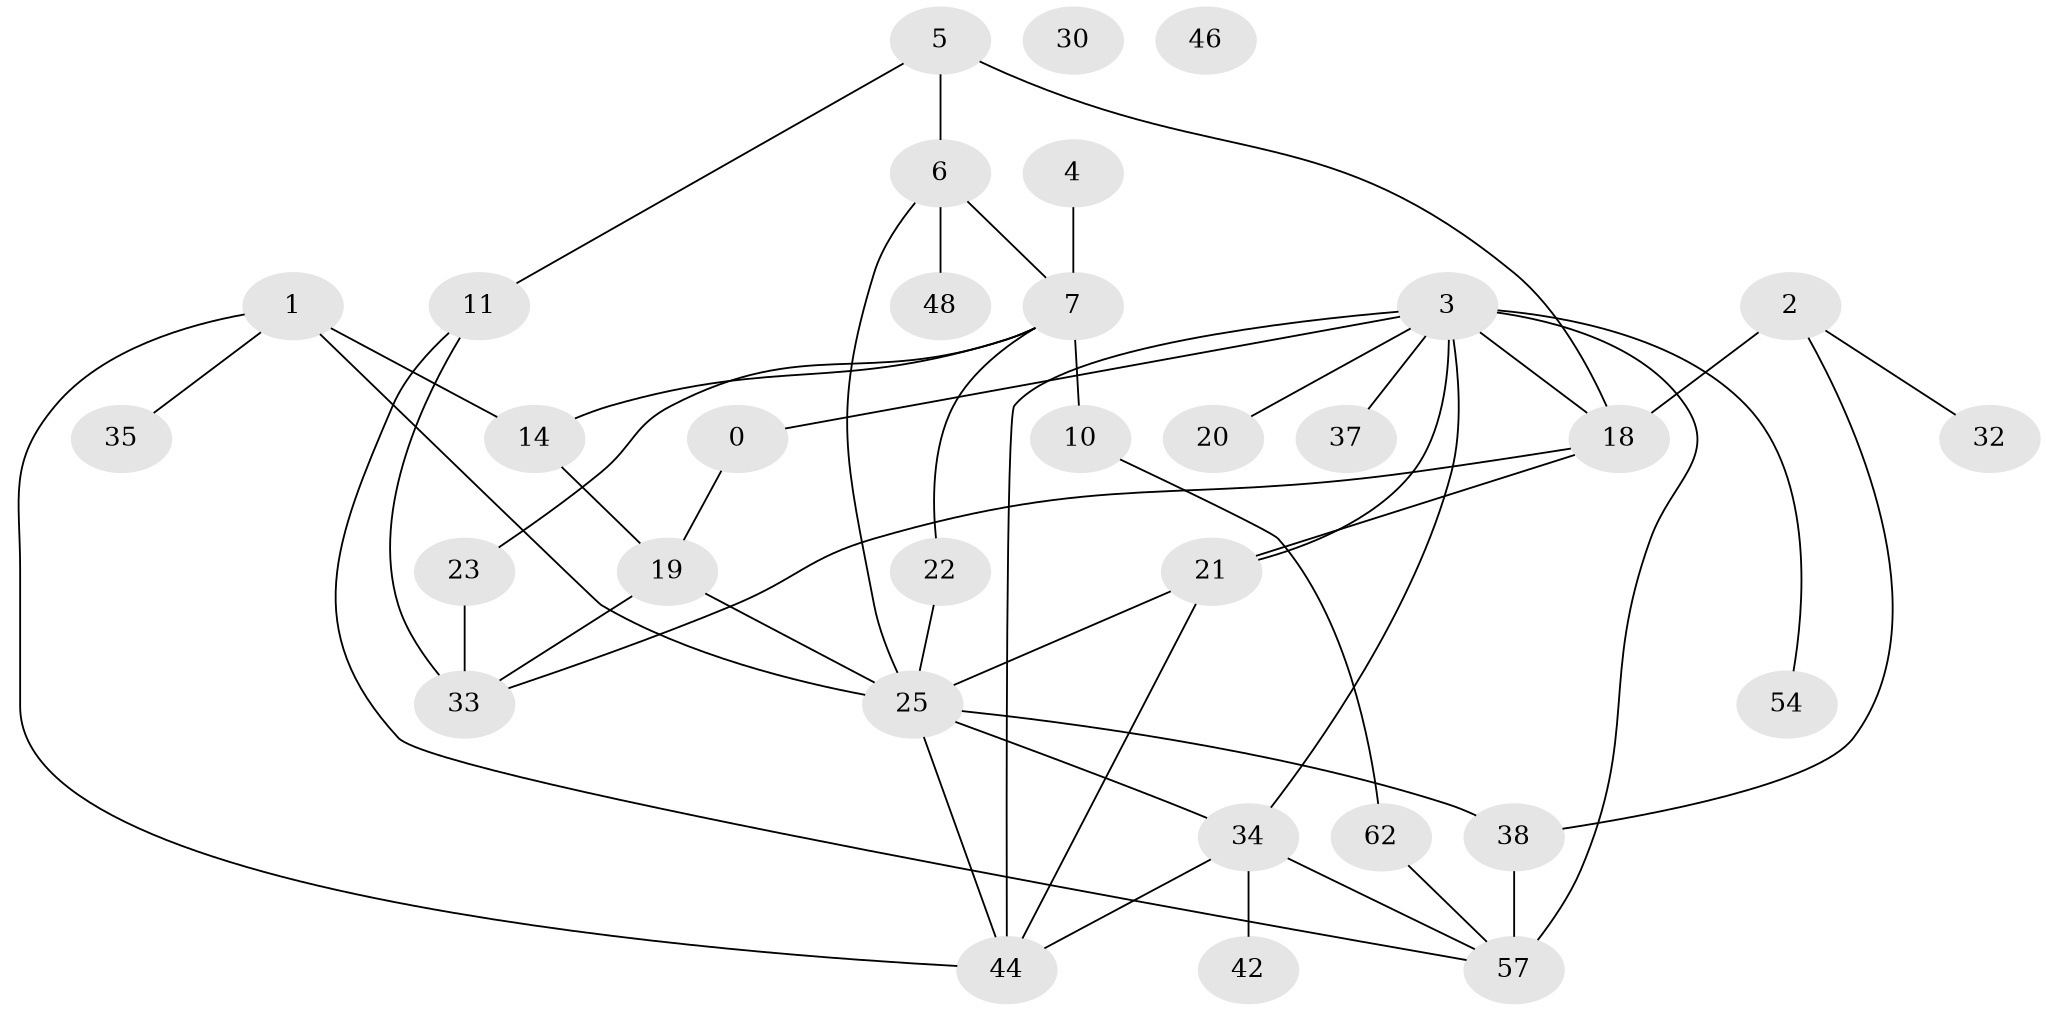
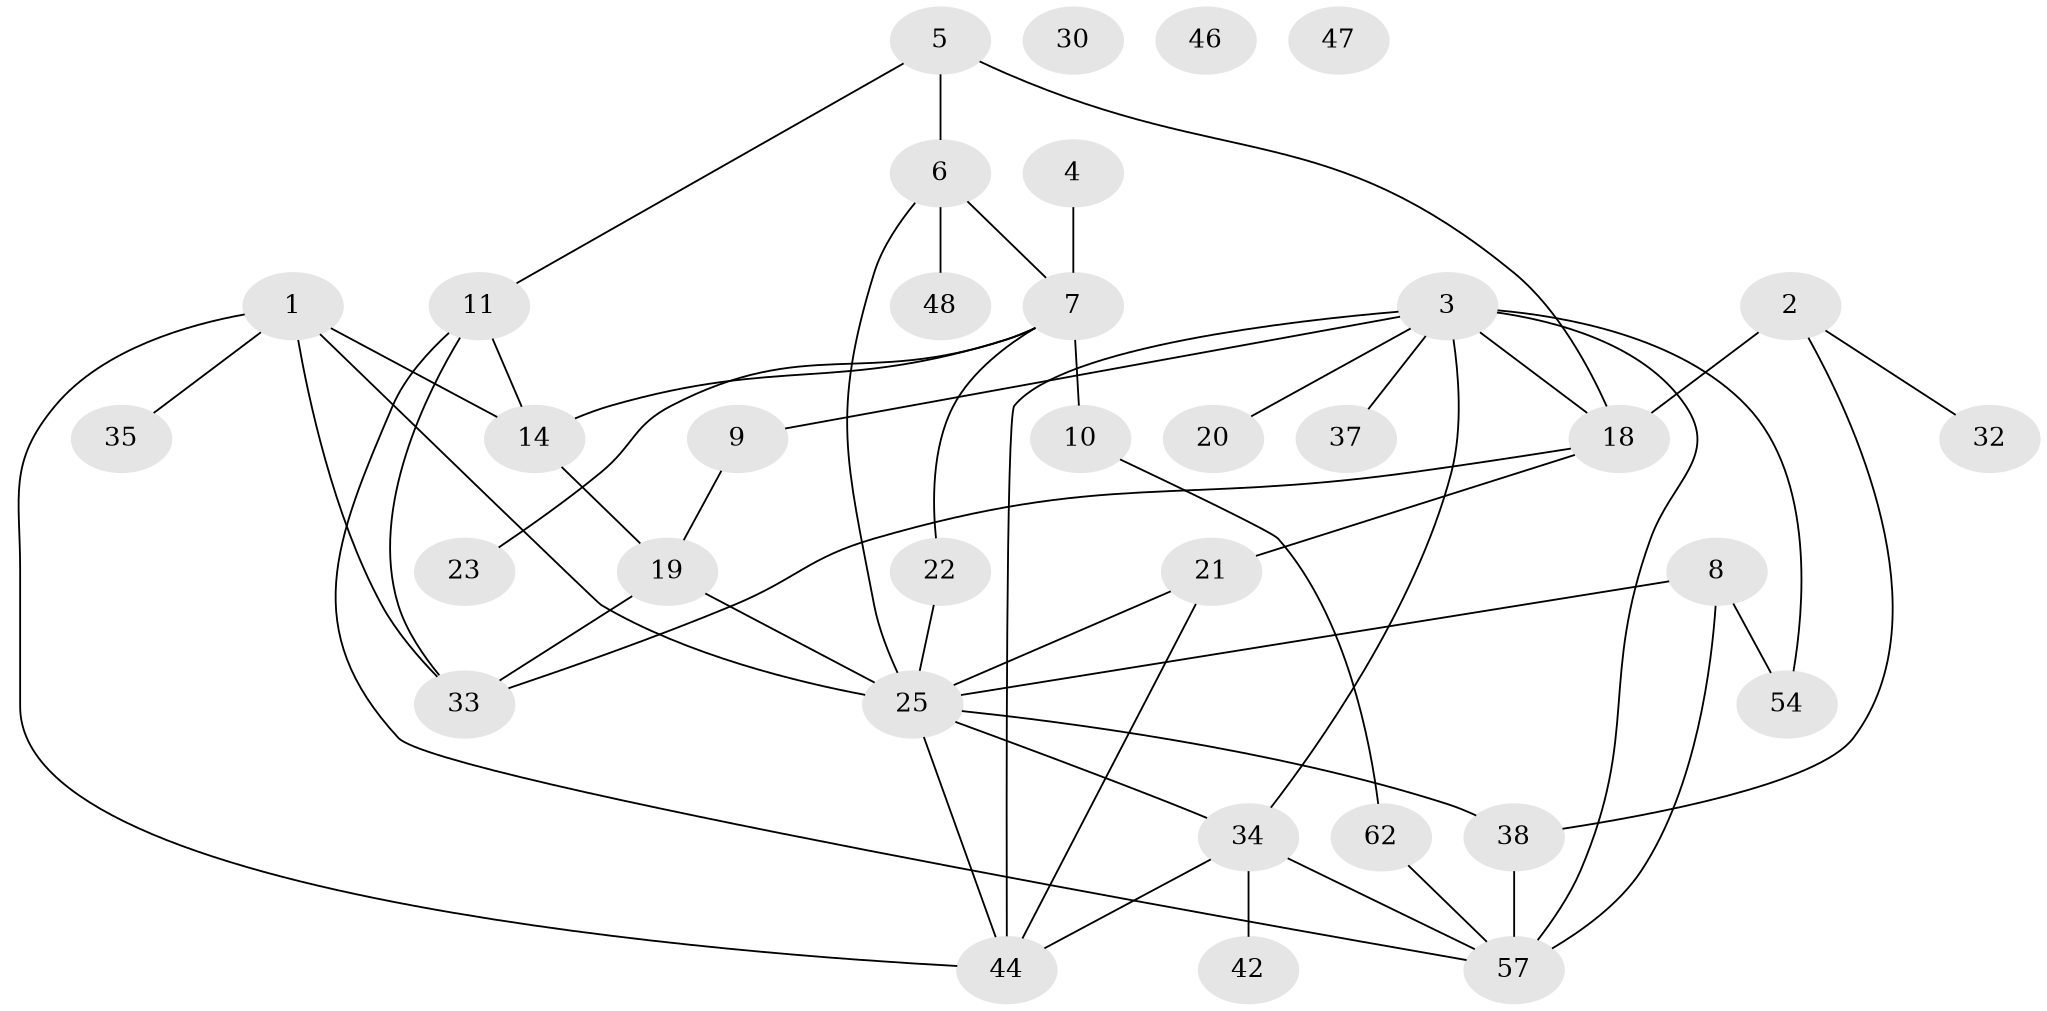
none -> (1339, 41)
none -> (507, 373)
(738, 439) -> (738, 439)
(1399, 487) -> none
none -> (1717, 572)
(465, 638) -> (338, 501)
